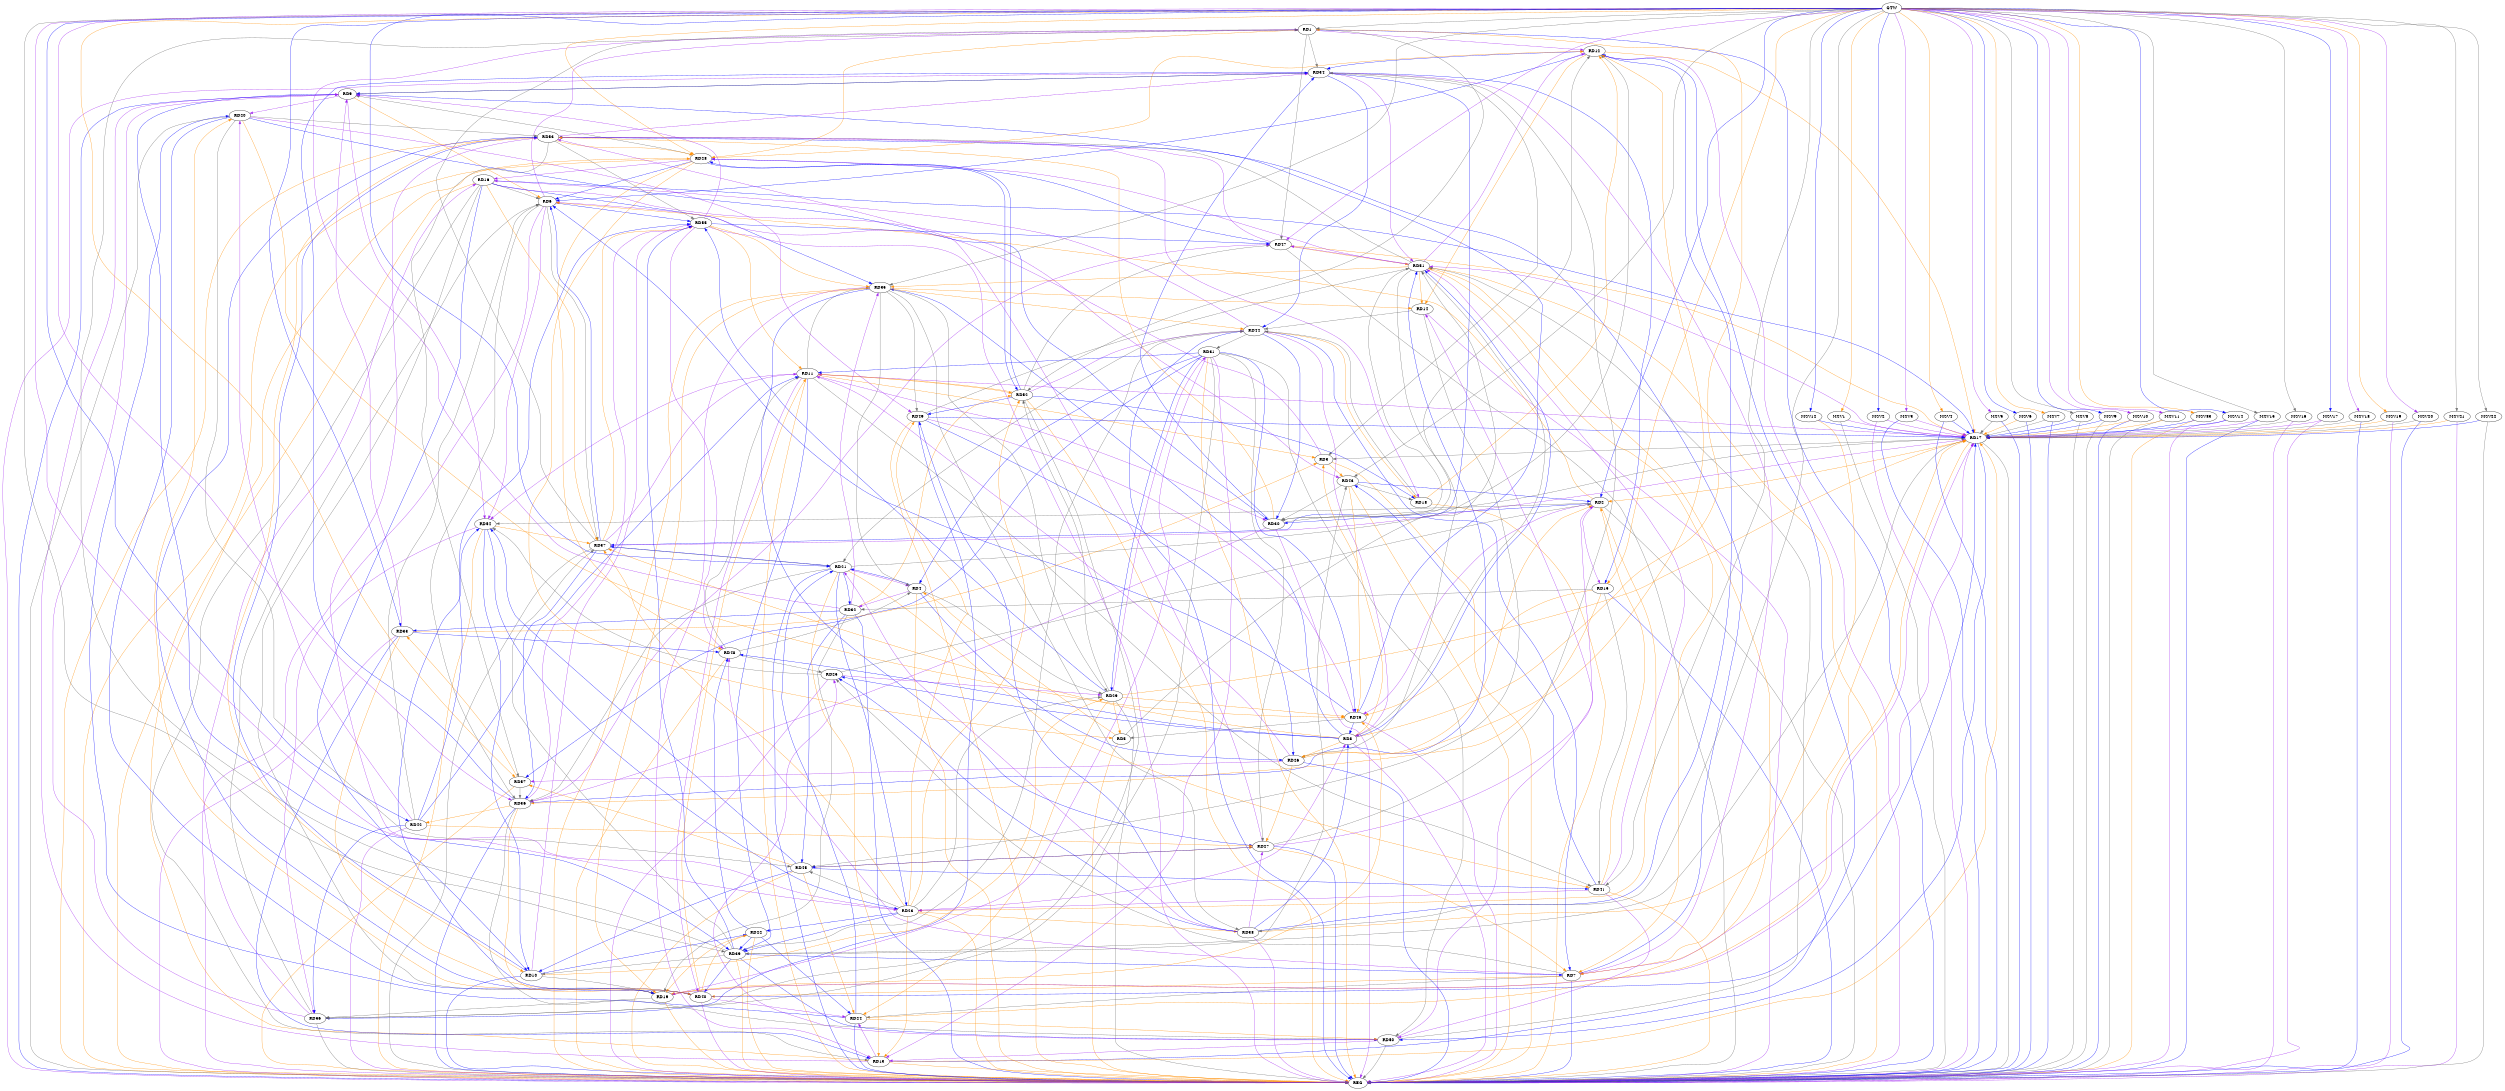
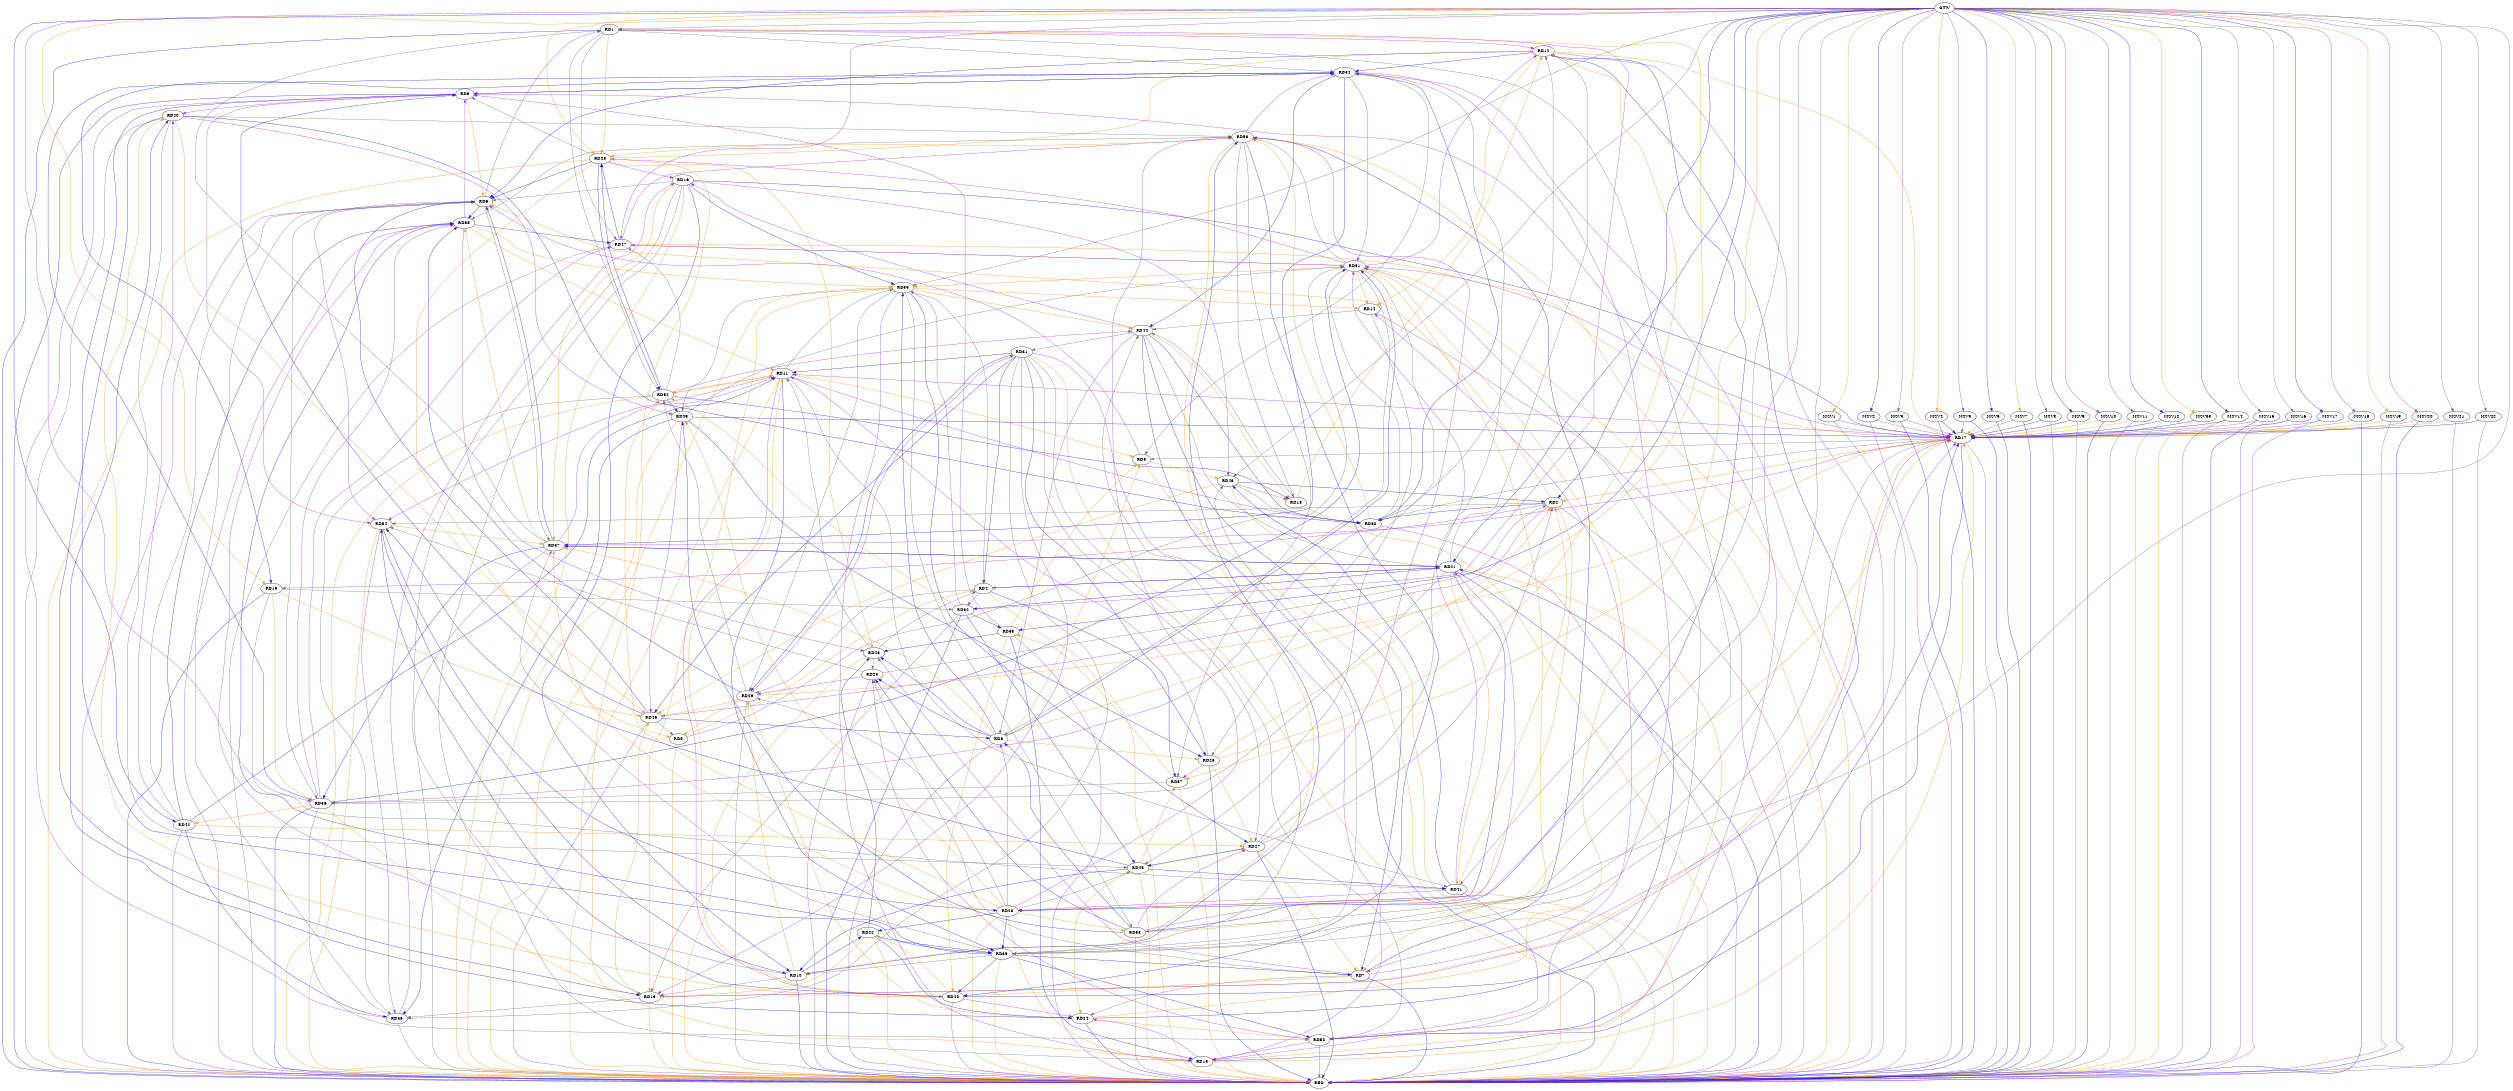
(1806, 747) -> (2092, 1067)
